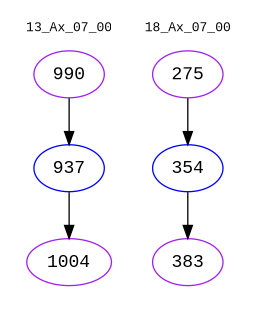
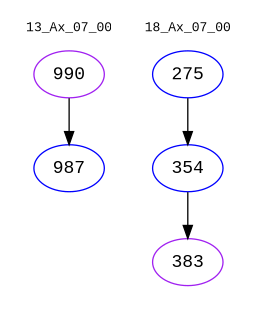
(188, 74) -> (188, 74)
(69, 168) -> (69, 168)
(69, 262) -> none
